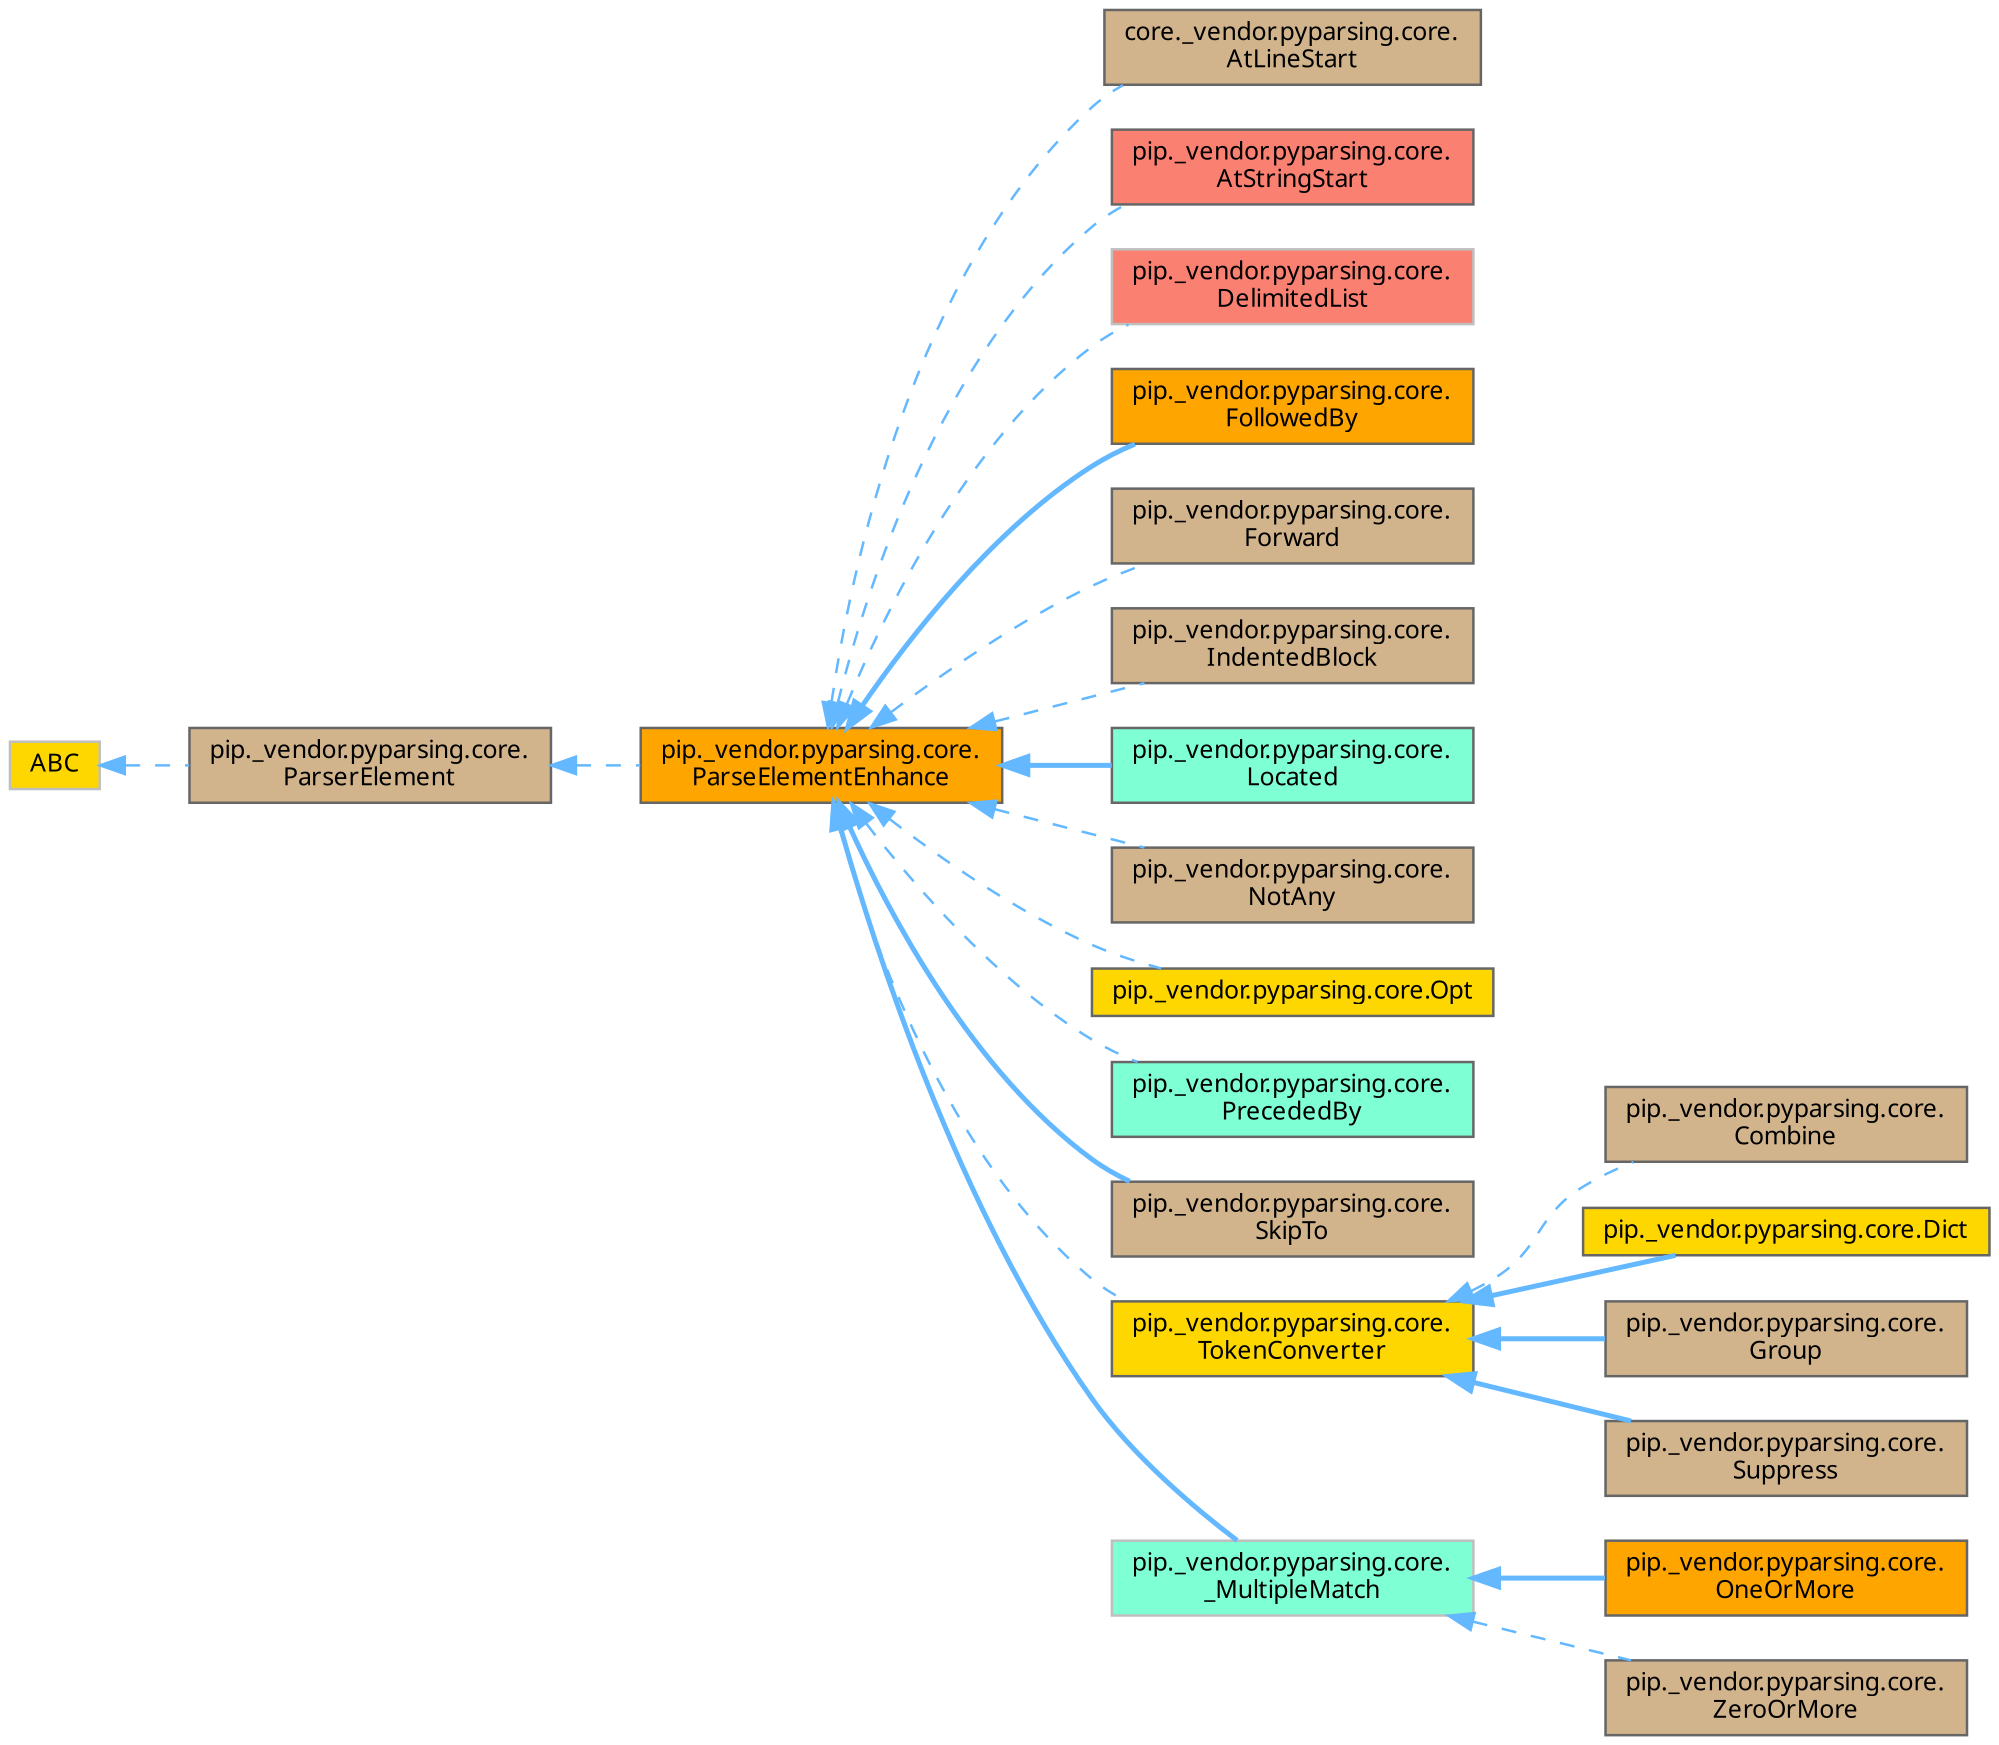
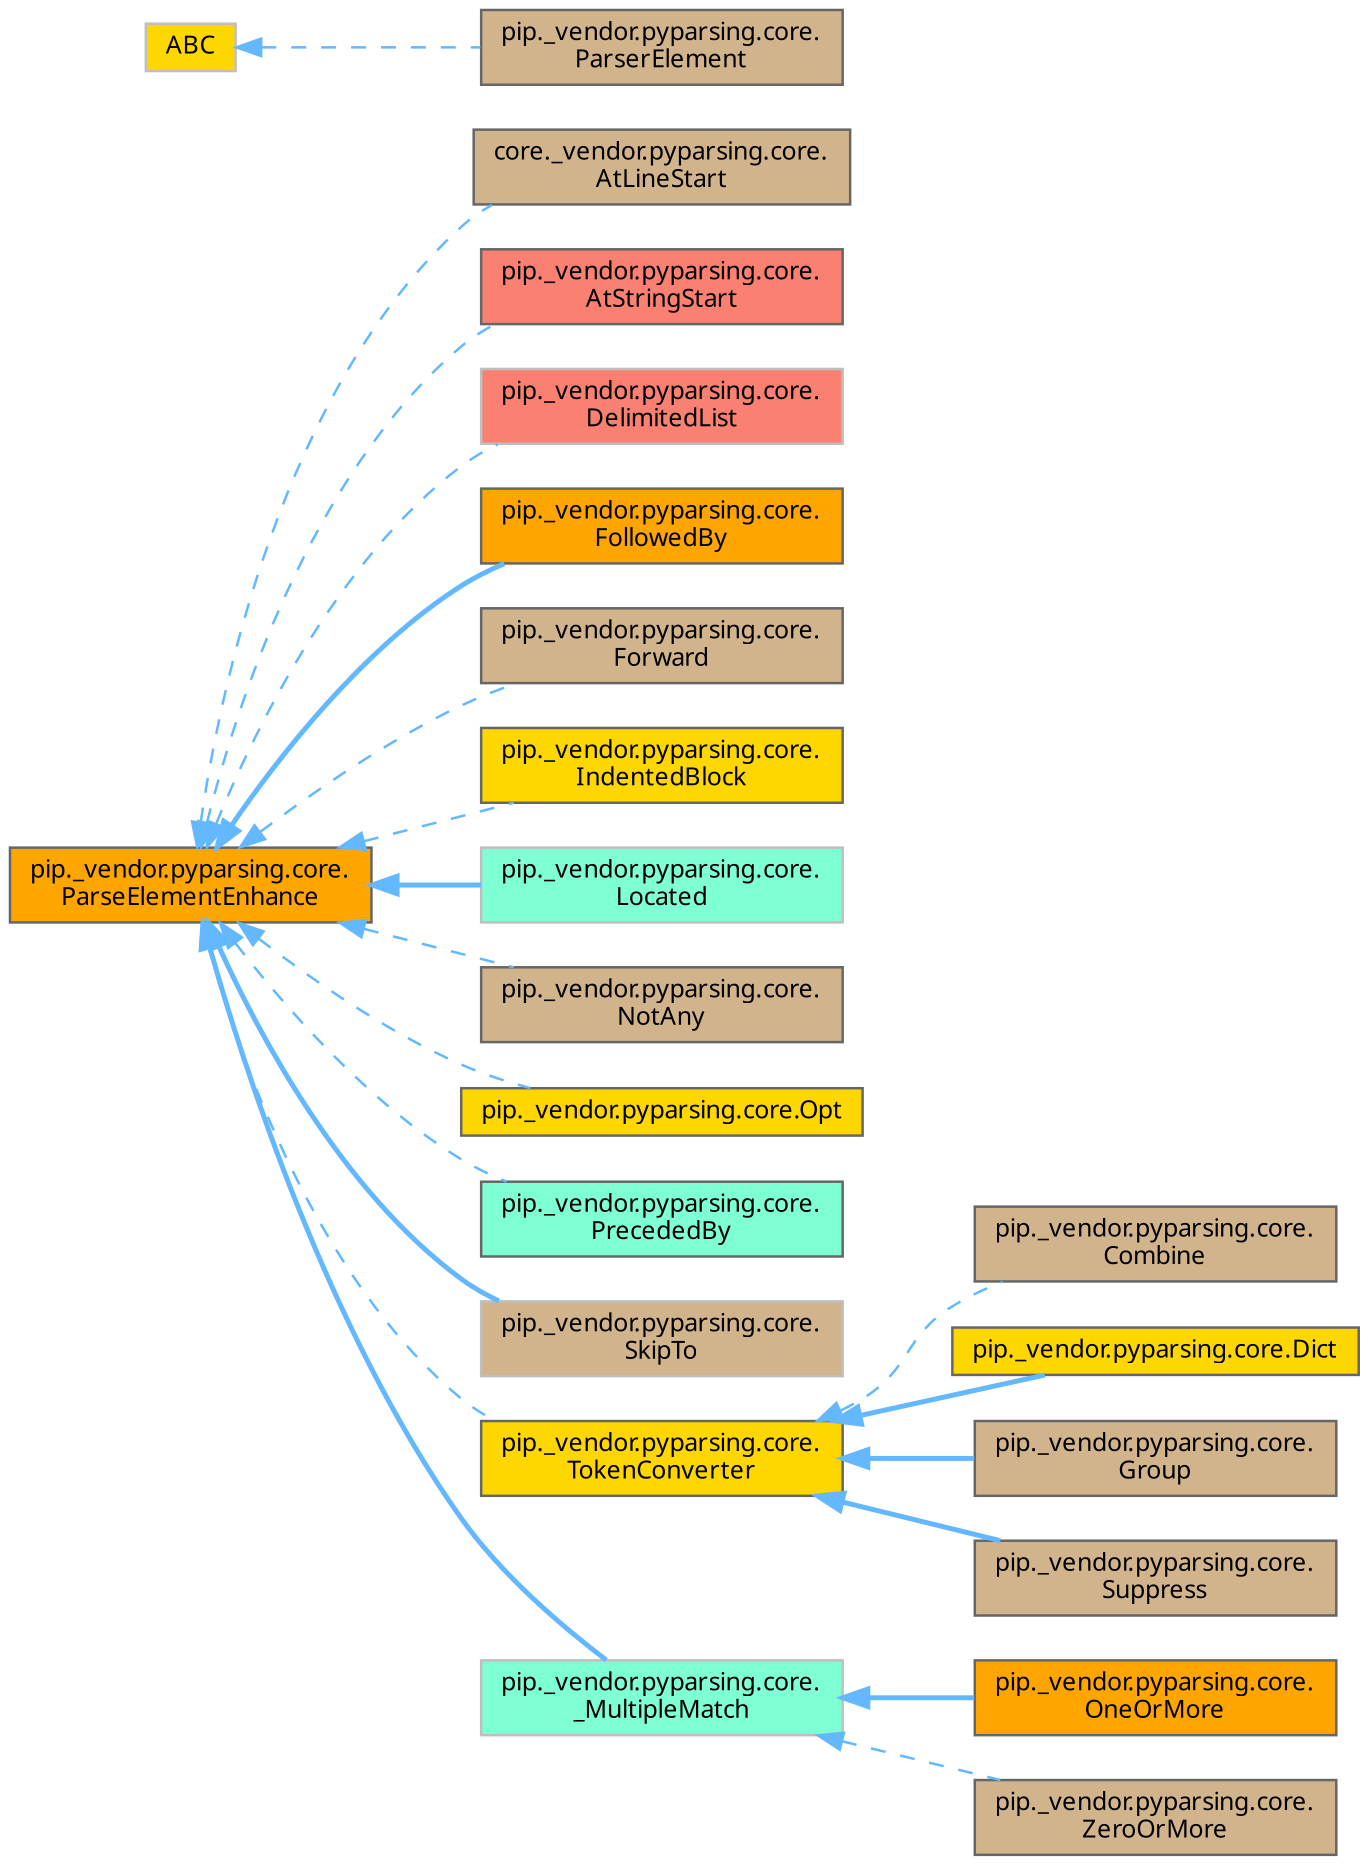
(1293, 646) -> (662, 765)
(608, 765) -> none
(1293, 765) -> (662, 885)
(1293, 1219) -> (662, 1339)
